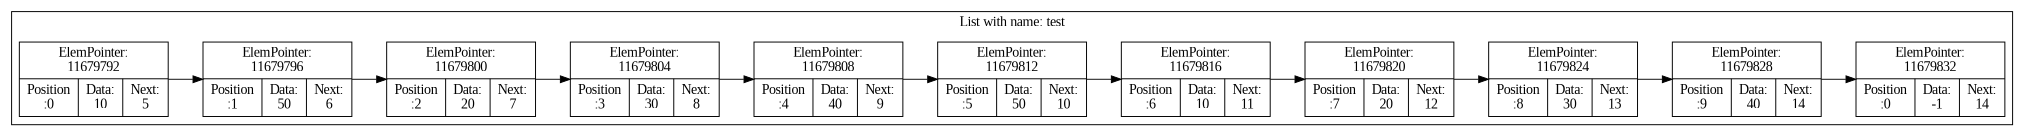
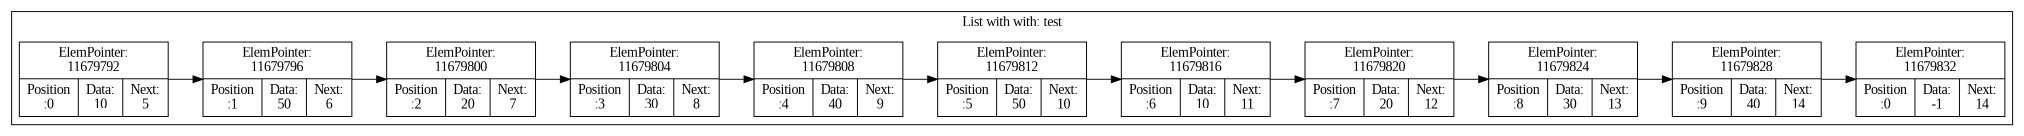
(1012, 23) -> (1012, 23)
